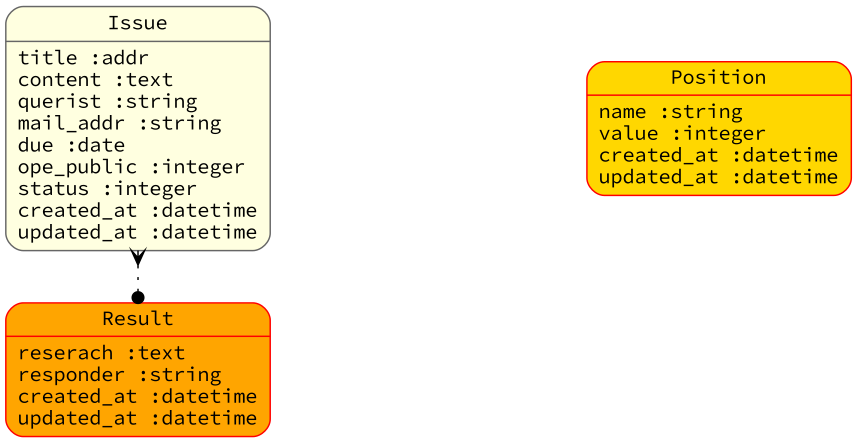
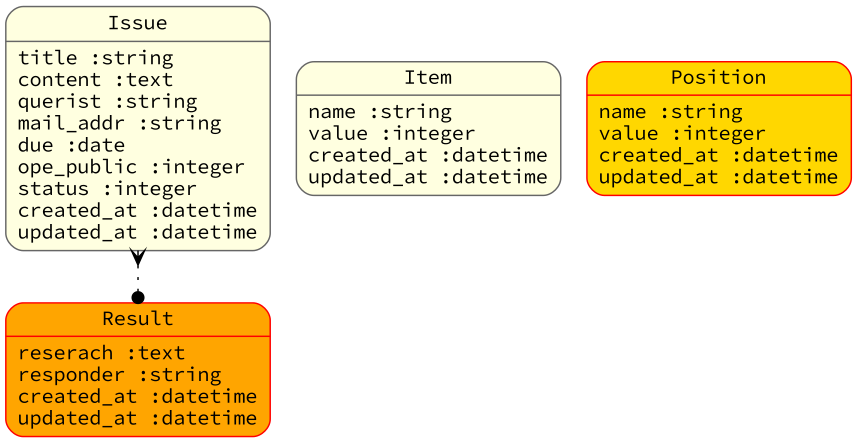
(84, 58) -> (96, 58)
none -> (429, 129)
